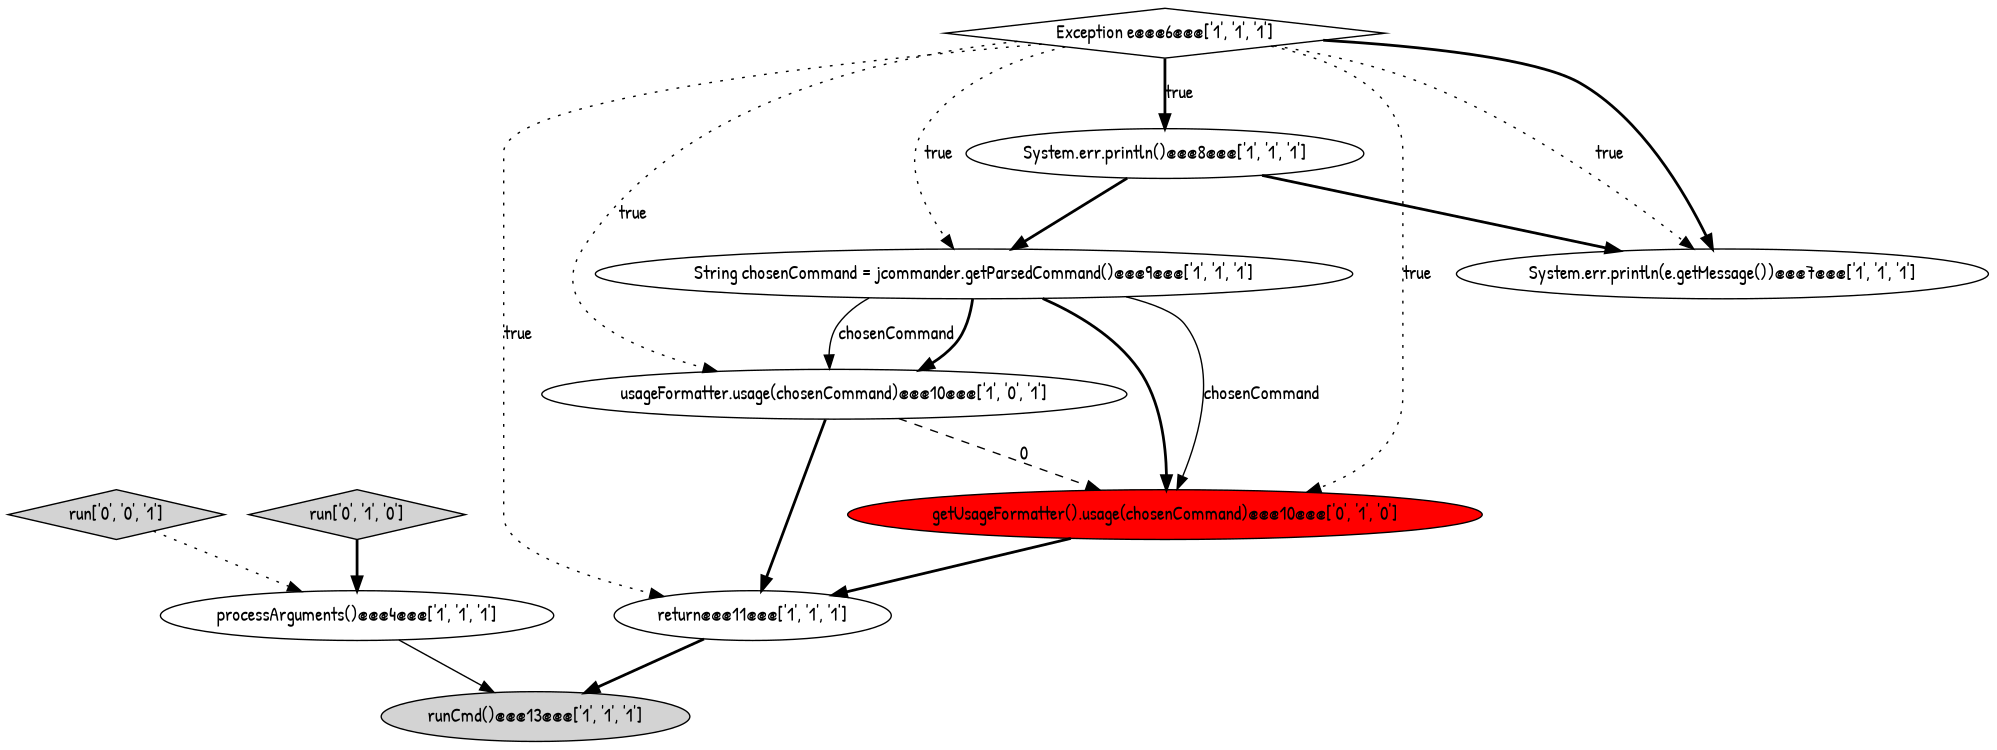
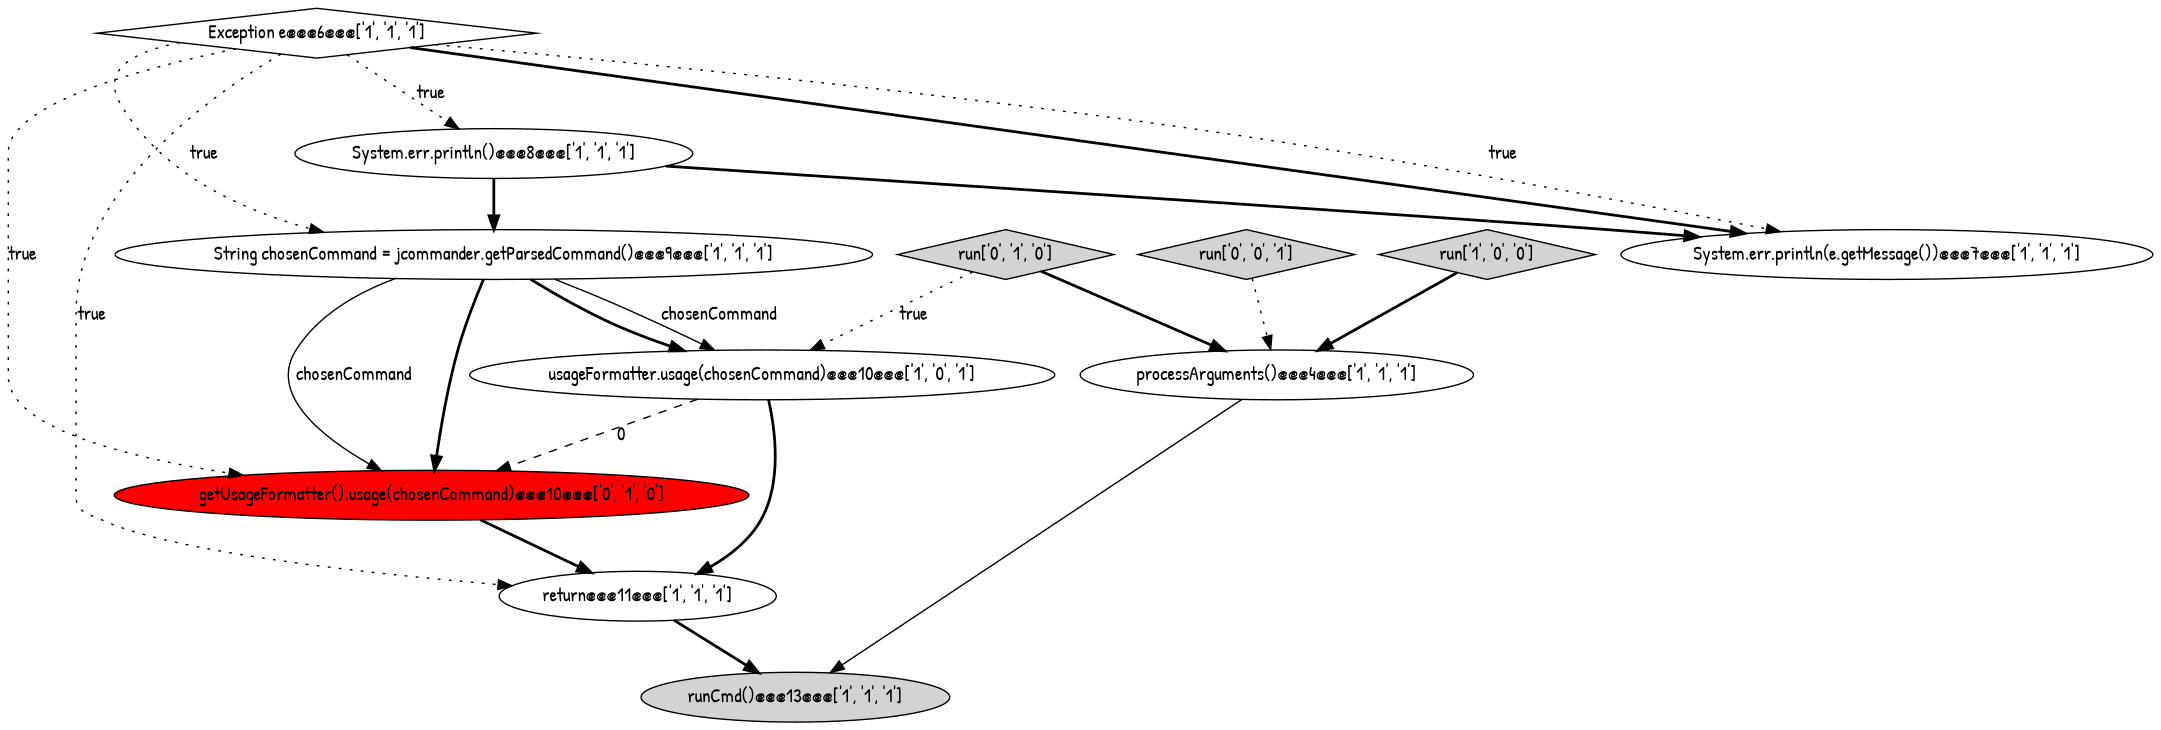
(1165, 86) -> (397, 88)
(689, 146) -> (898, 308)
none -> (1487, 255)
